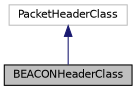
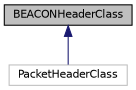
(68, 51) -> (68, 51)
